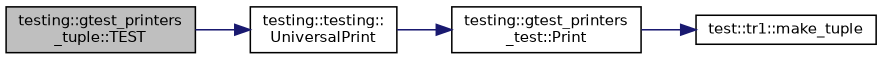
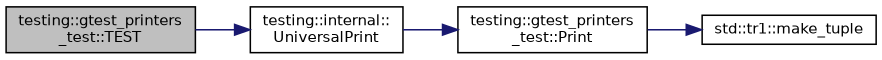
(101, 30) -> (101, 30)
(324, 30) -> (327, 30)
(786, 30) -> (789, 30)
